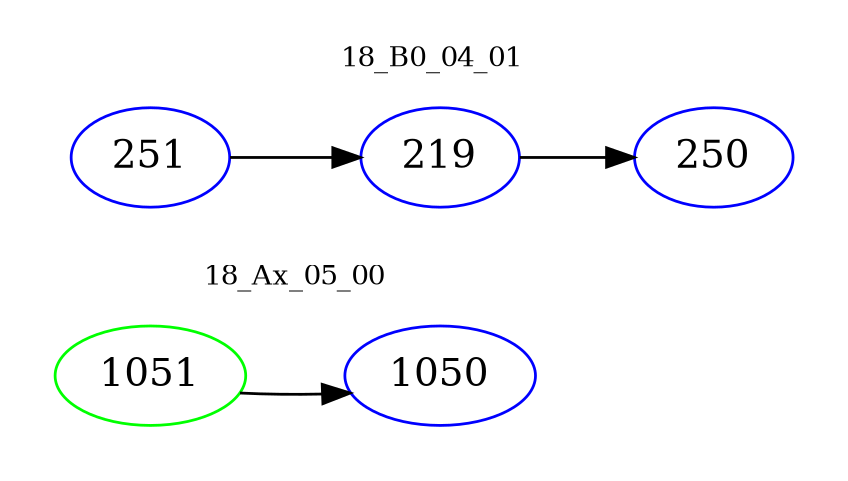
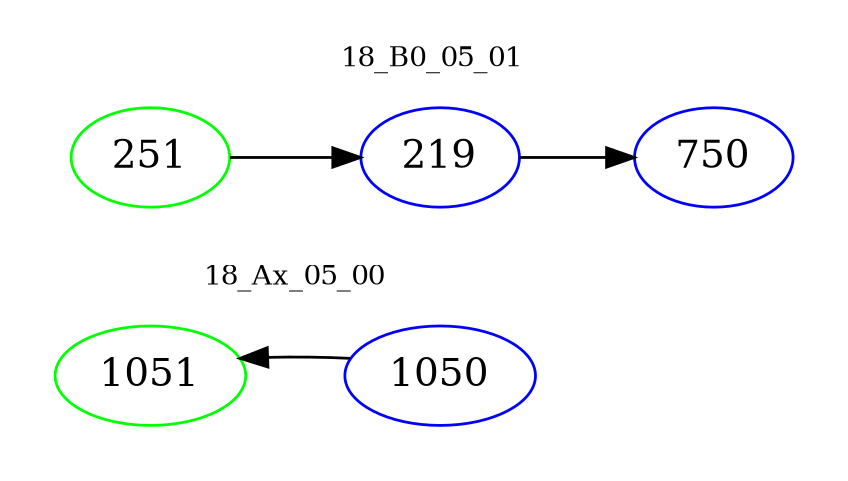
(432, 59) -> (432, 59)
(150, 157) -> (150, 157)
(714, 157) -> (714, 157)
(281, 394) -> (309, 357)
